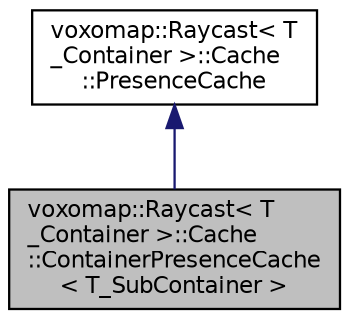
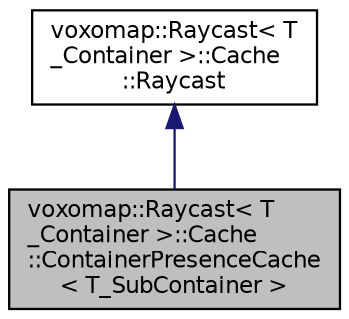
(175, 57) -> (175, 57)
